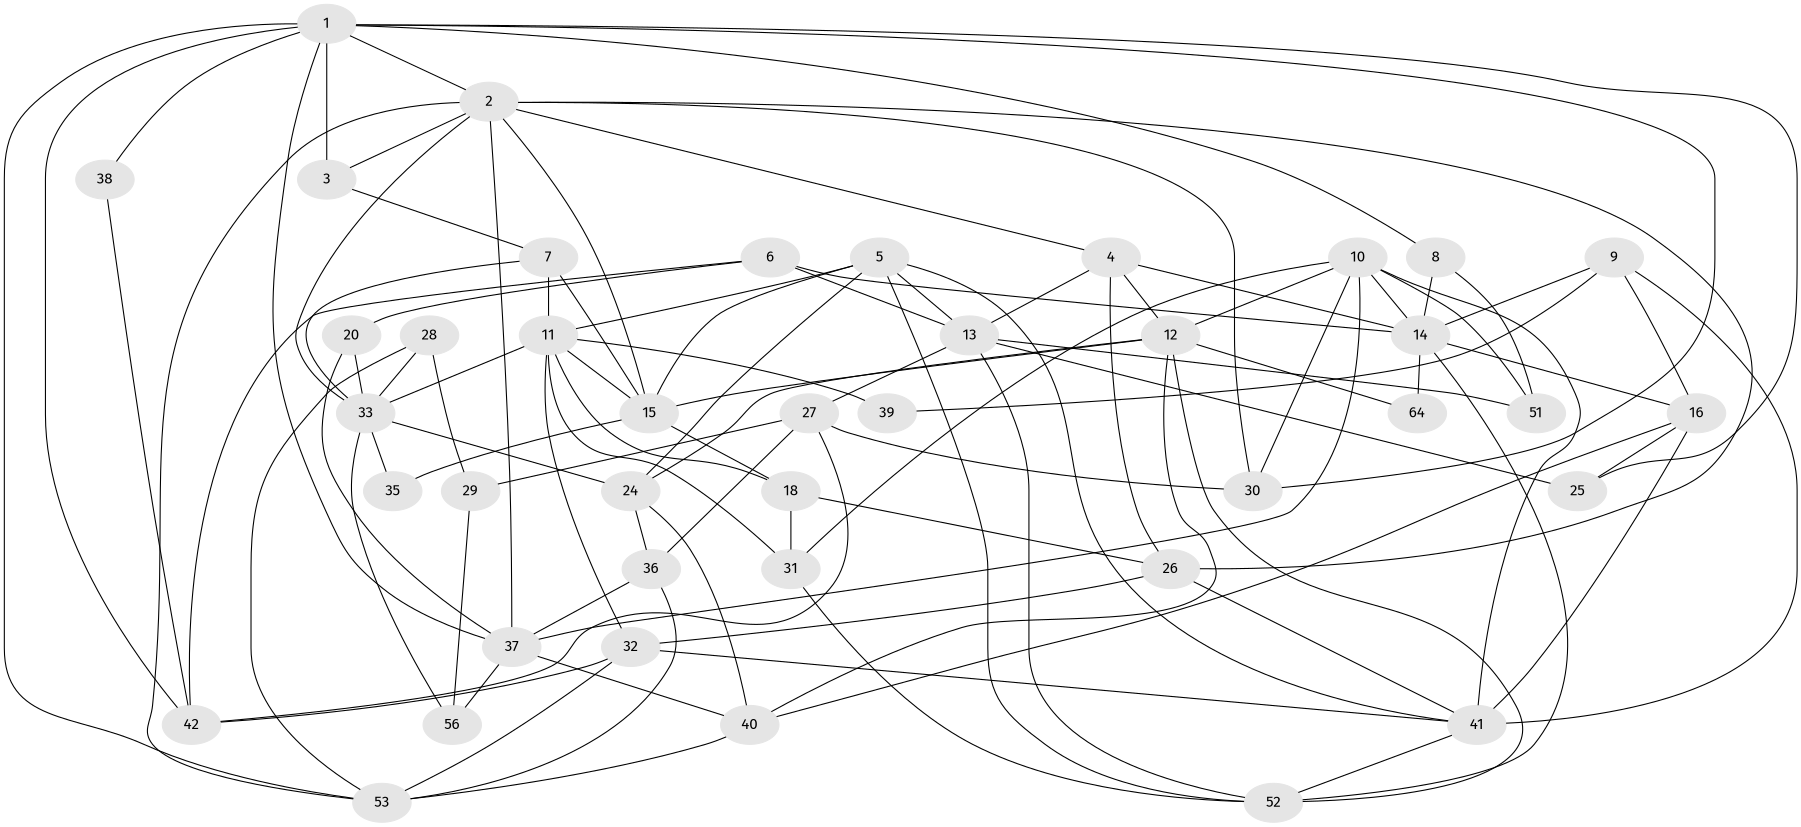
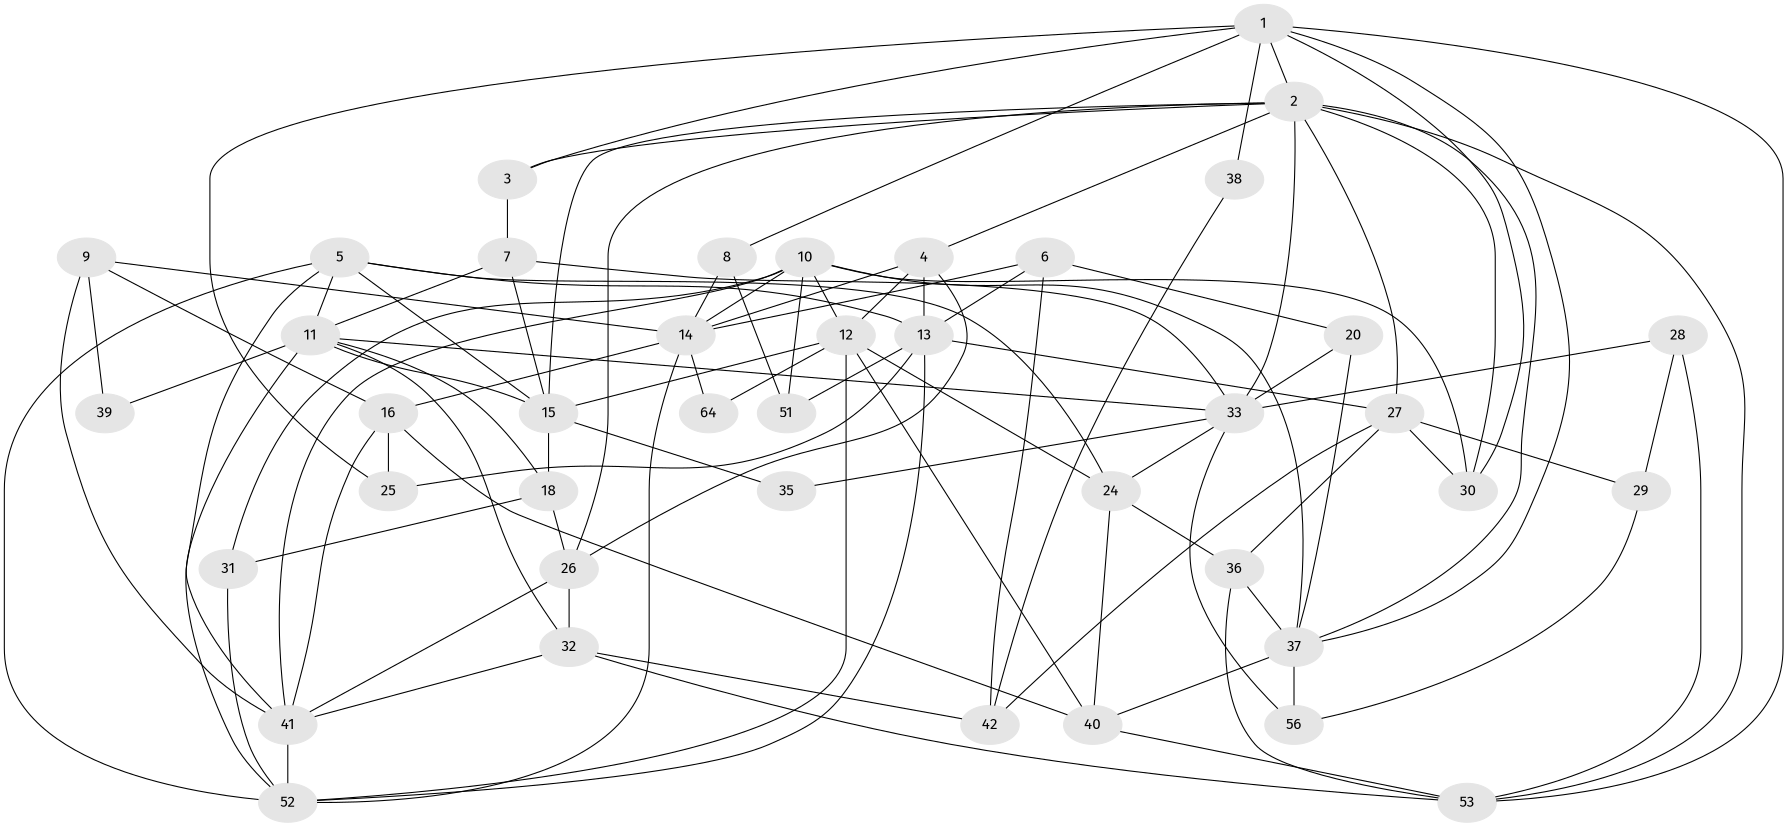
none -> (1371, 251)
(45, 301) -> none
(643, 461) -> (188, 602)
